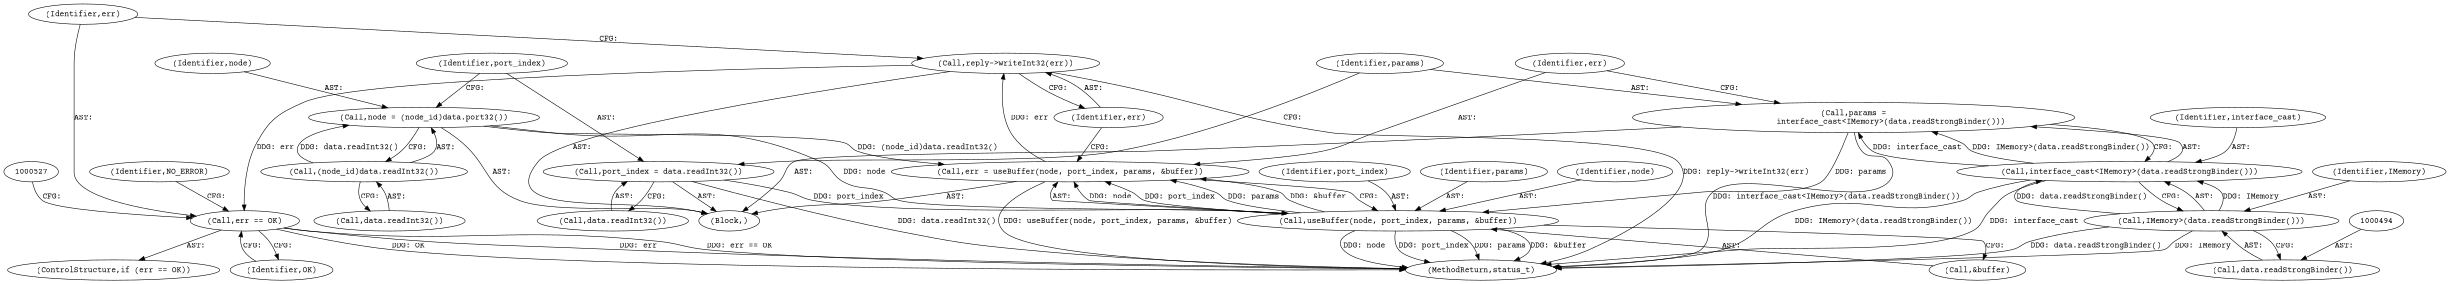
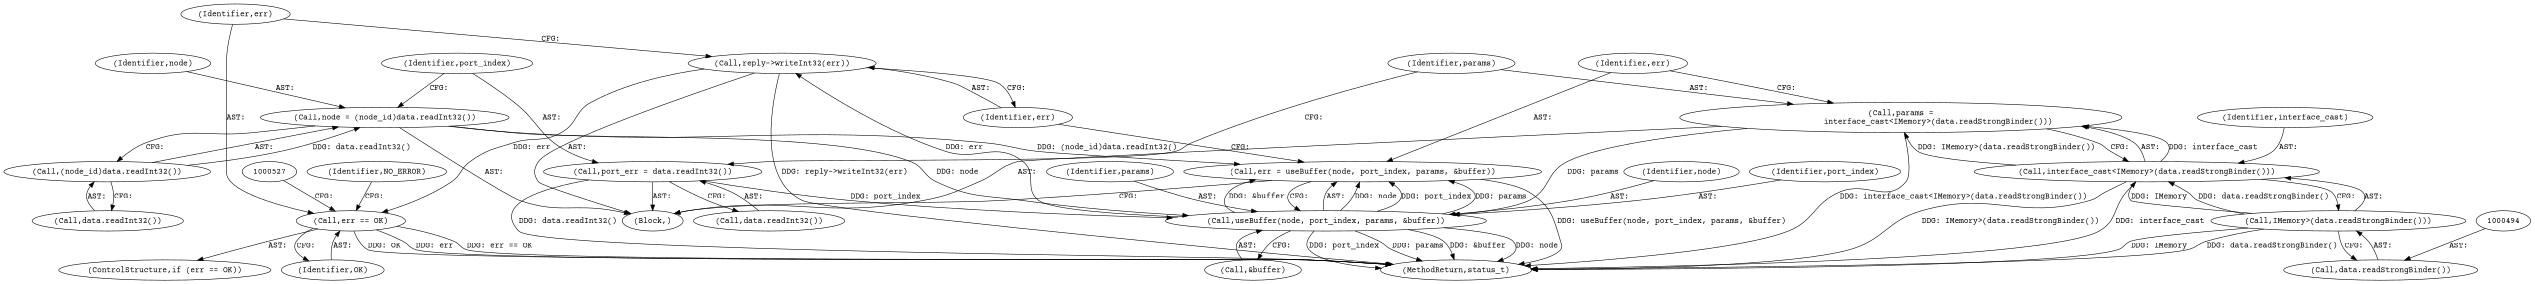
(424, 118) -> (385, 118)
(1009, 129) -> (996, 152)
(659, 172) -> (653, 172)
(2379, 172) -> none
(958, 196) -> (1131, 196)
(255, 245) -> (345, 245)
